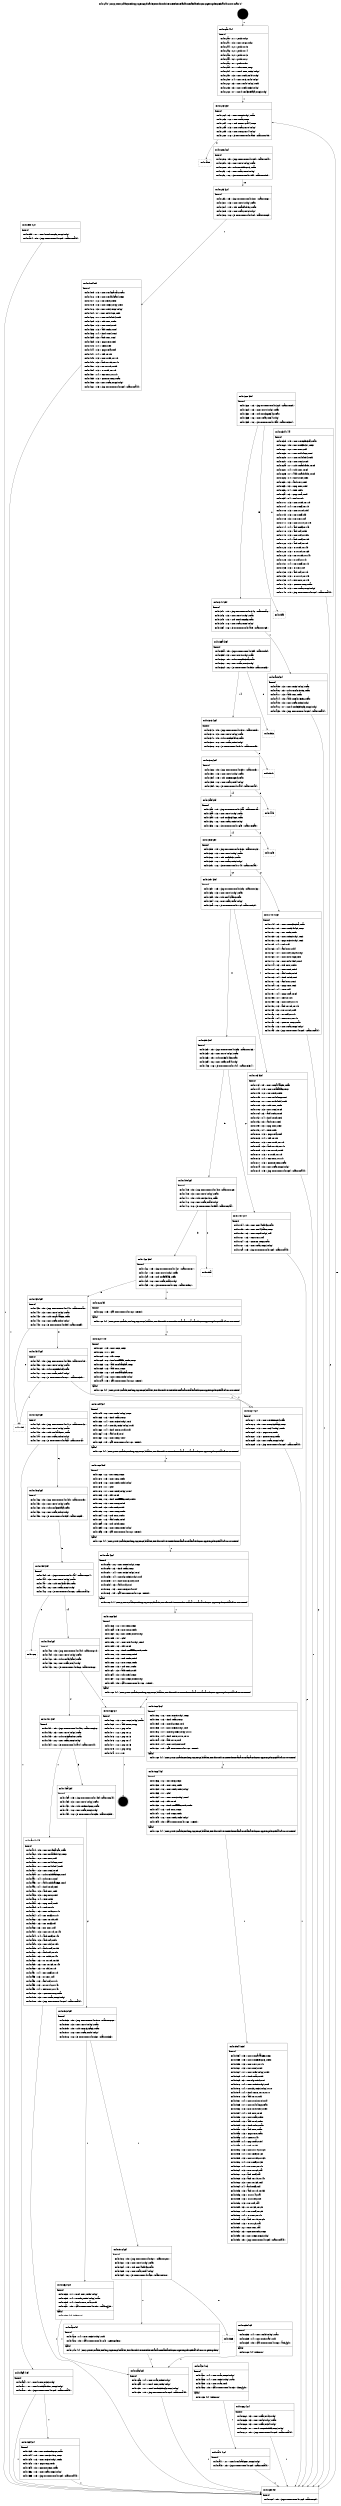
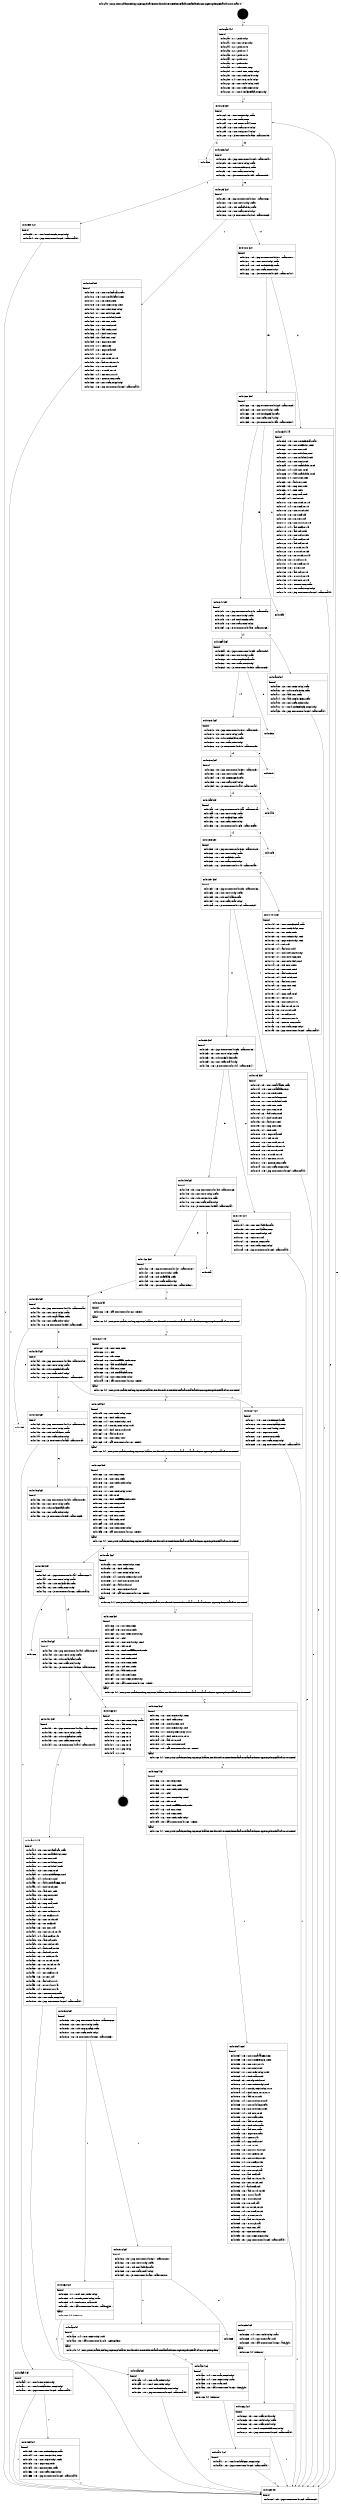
none -> (243, 142)
none -> (148, 203)
none -> (266, 261)
none -> (241, 634)
none -> (231, 753)
(231, 872) -> none
(239, 1399) -> (166, 1397)
(27, 1400) -> (58, 1396)
(60, 1541) -> (95, 1553)
(145, 1701) -> (203, 1699)
(86, 1802) -> none
(201, 2356) -> (264, 2379)
none -> (296, 2359)
(150, 2360) -> (182, 2359)
